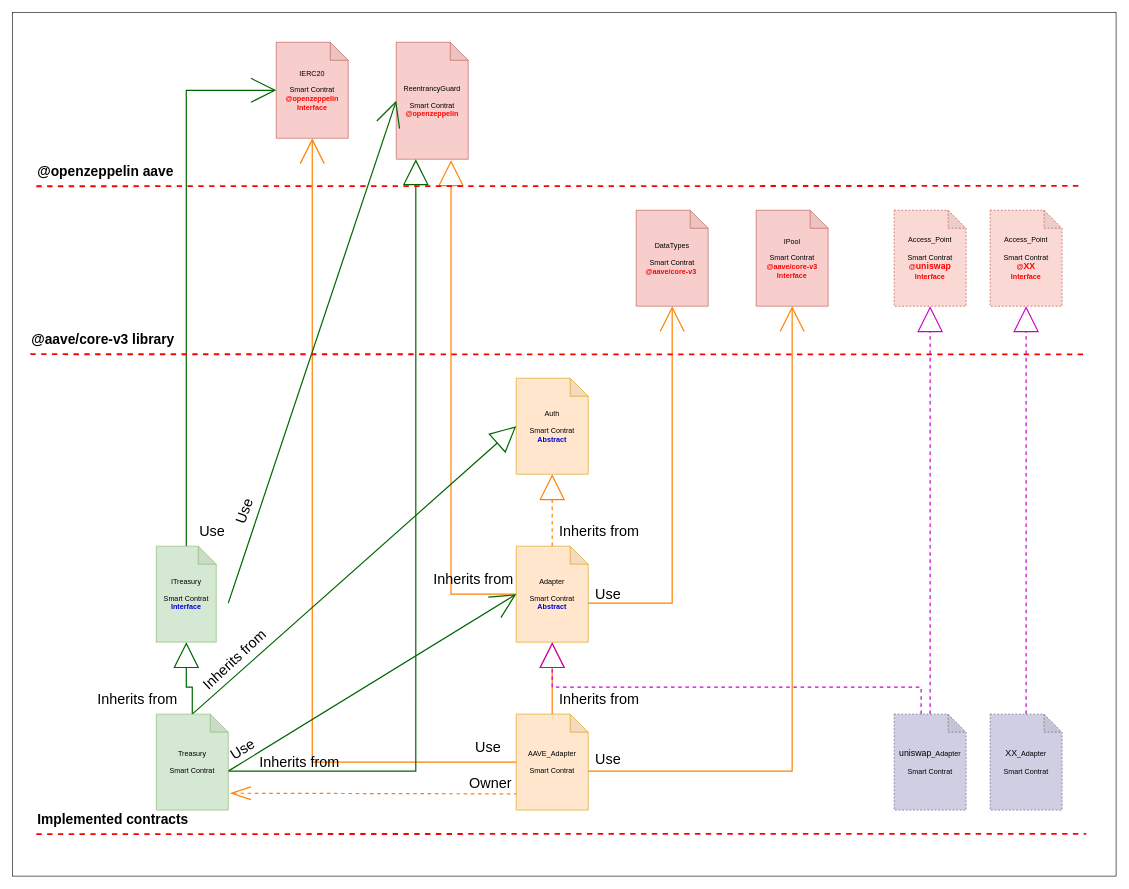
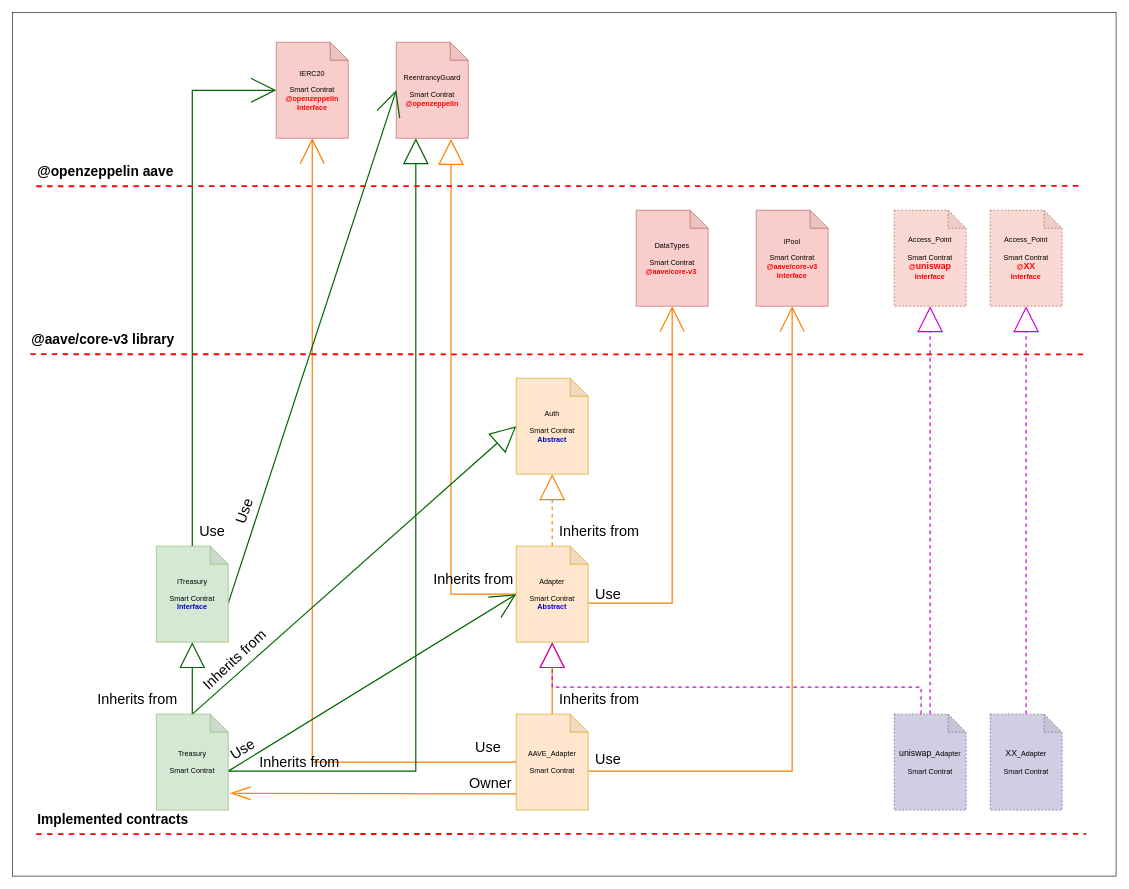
(432, 101) -> (432, 90)
(186, 594) -> (192, 594)
(375, 794) -> (375, 794)
